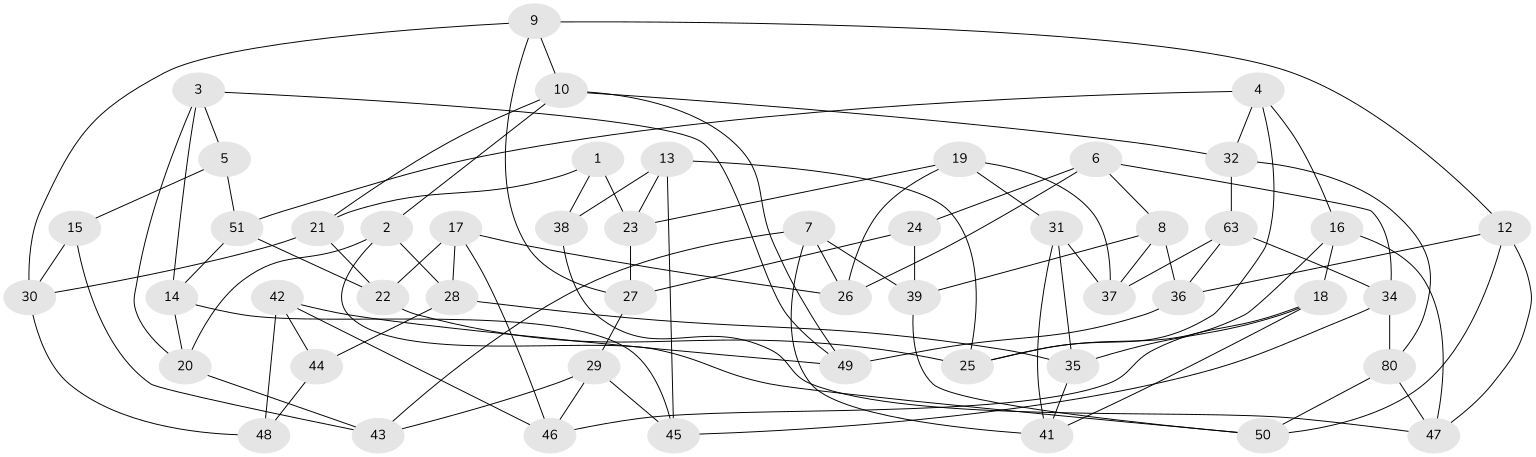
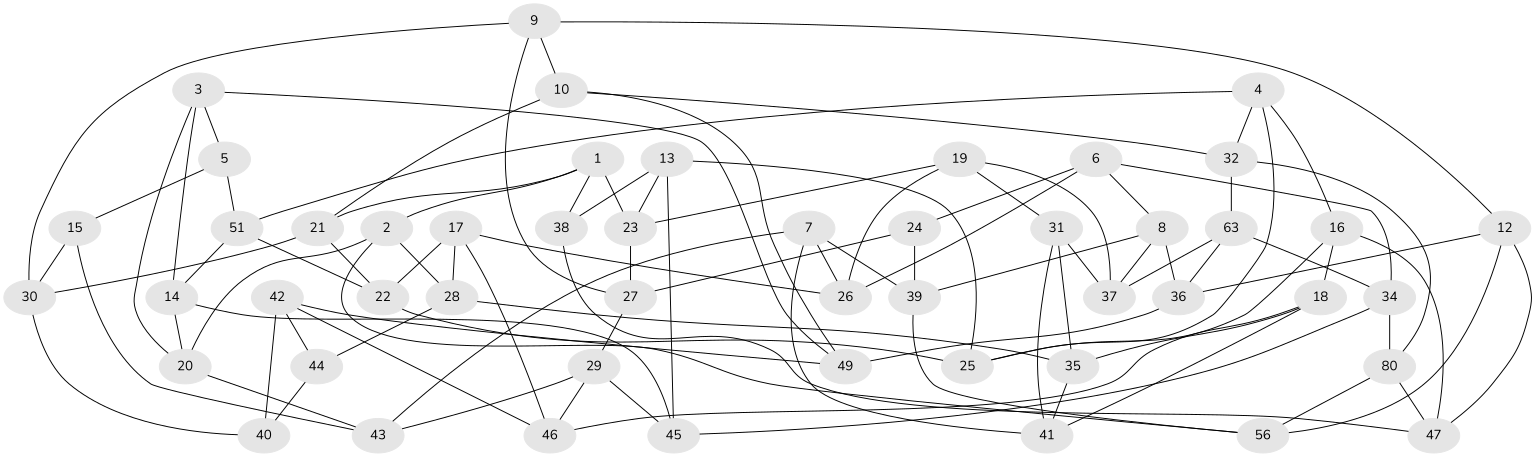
(464, 168) -> (466, 198)
(264, 436) -> (264, 436)
(1263, 436) -> (1263, 436)
